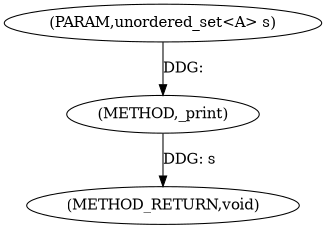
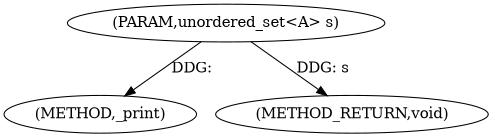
(163, 155) -> (285, 66)
